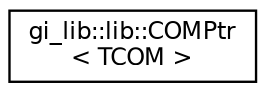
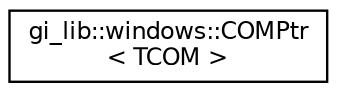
(133, 46) -> (168, 46)
